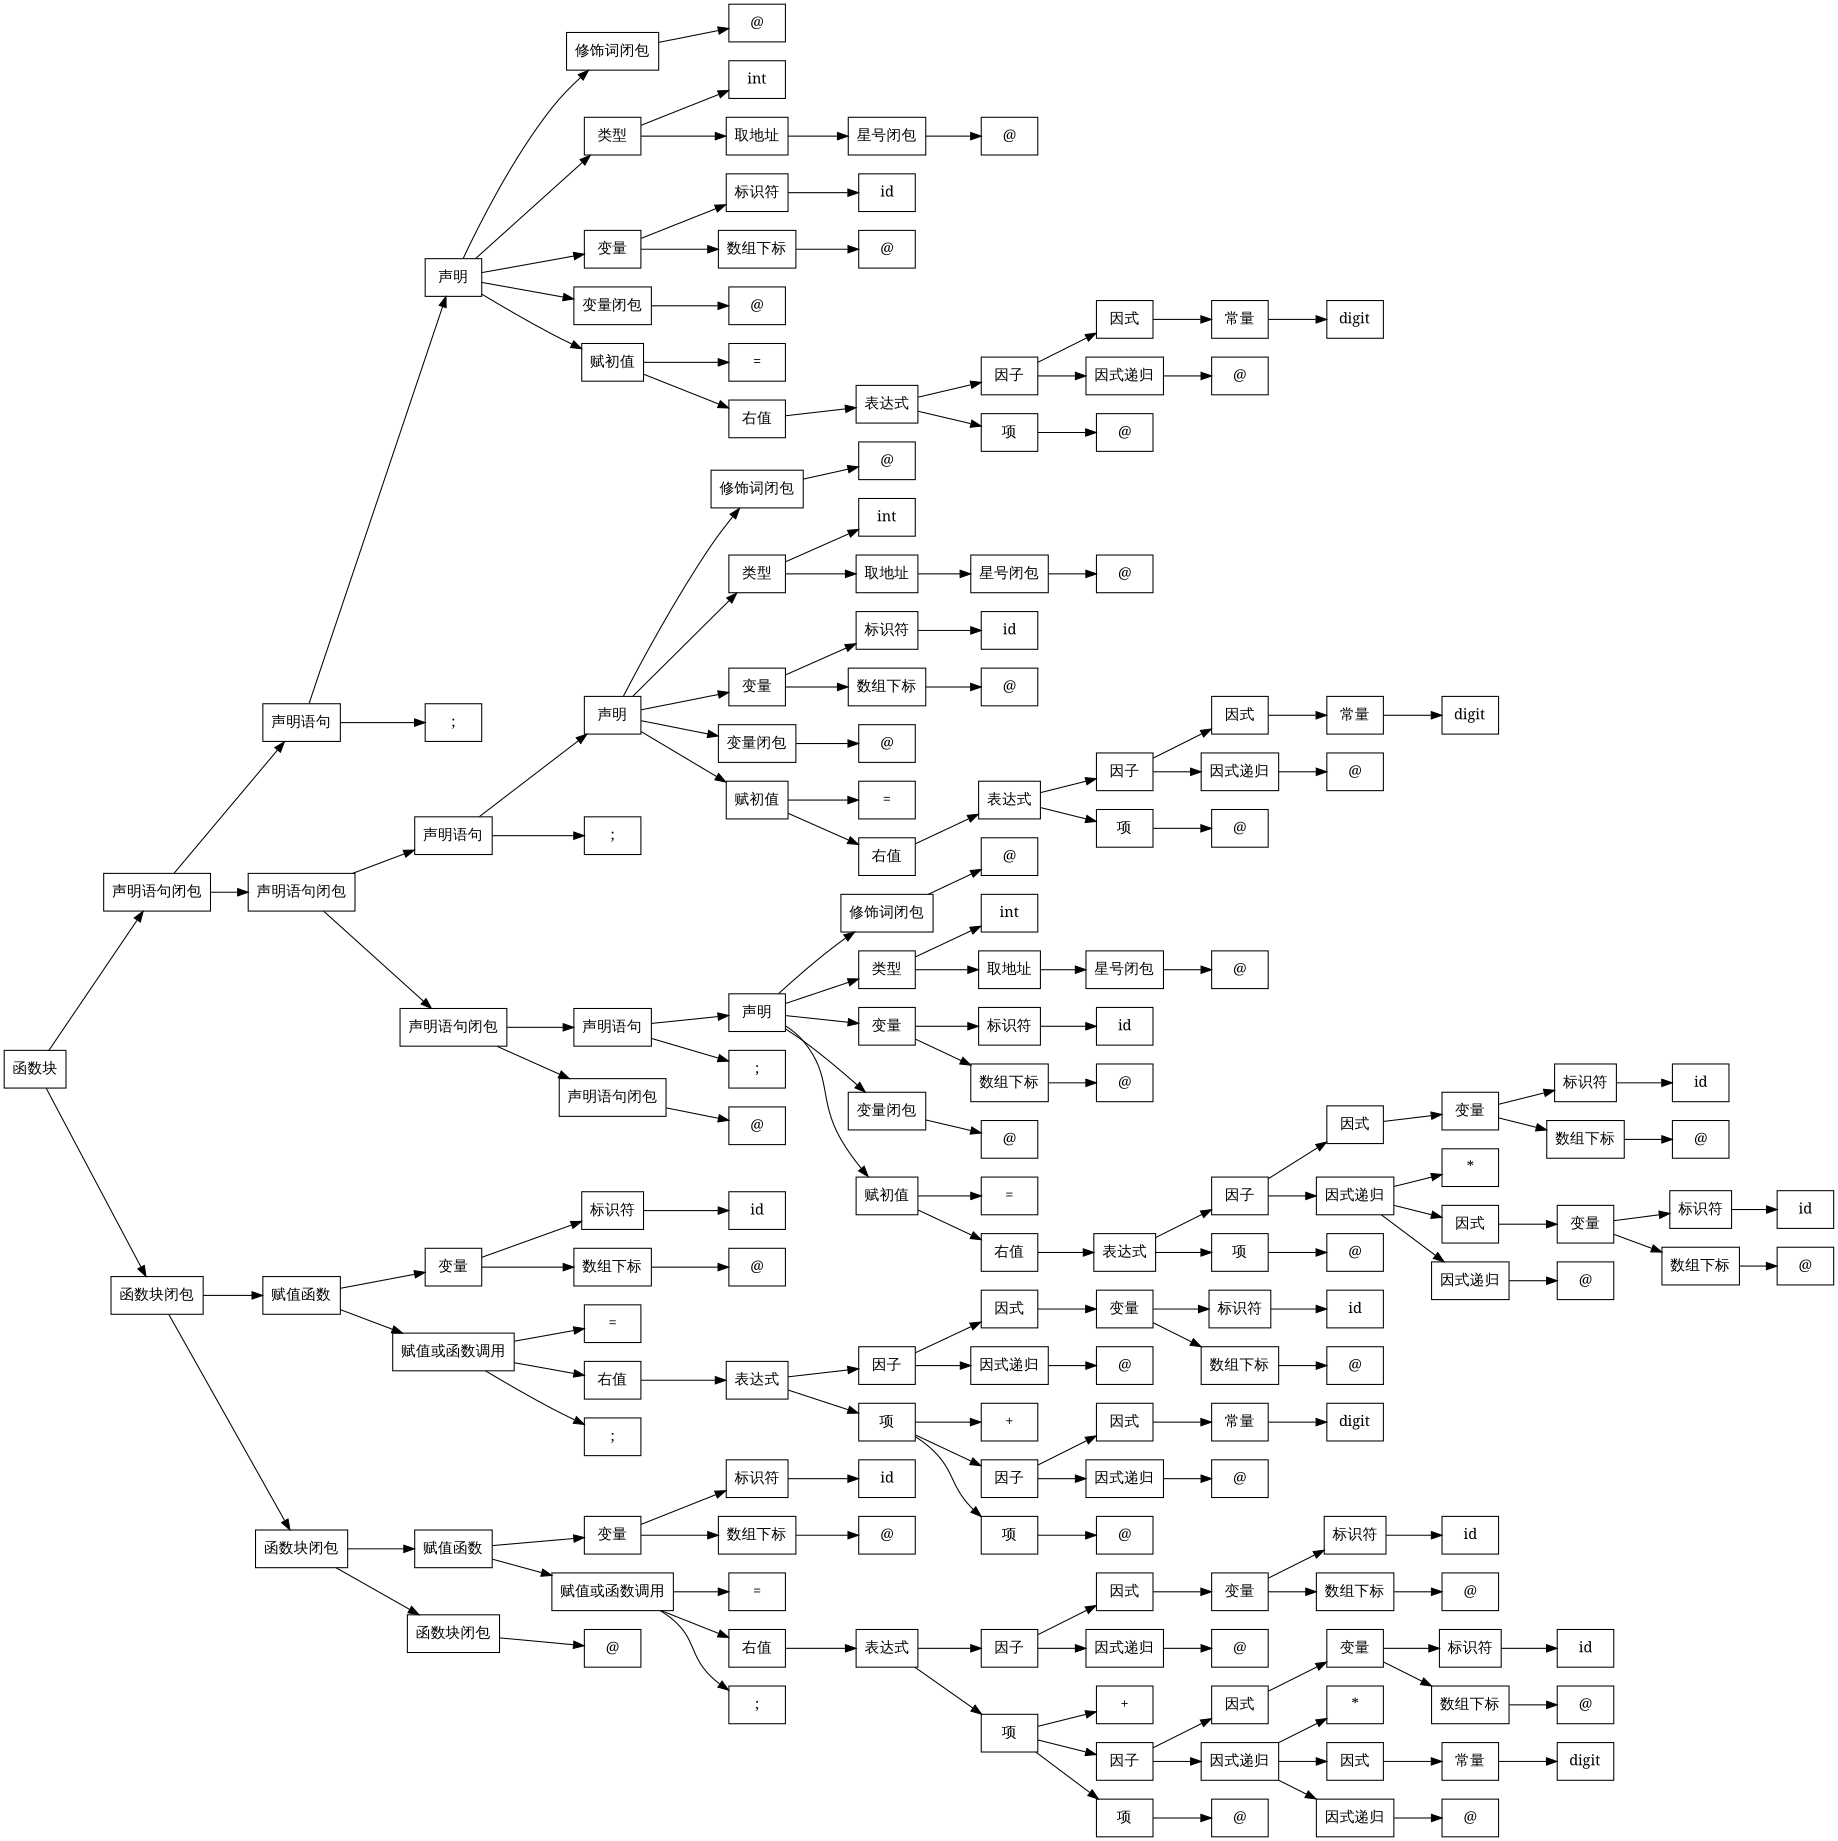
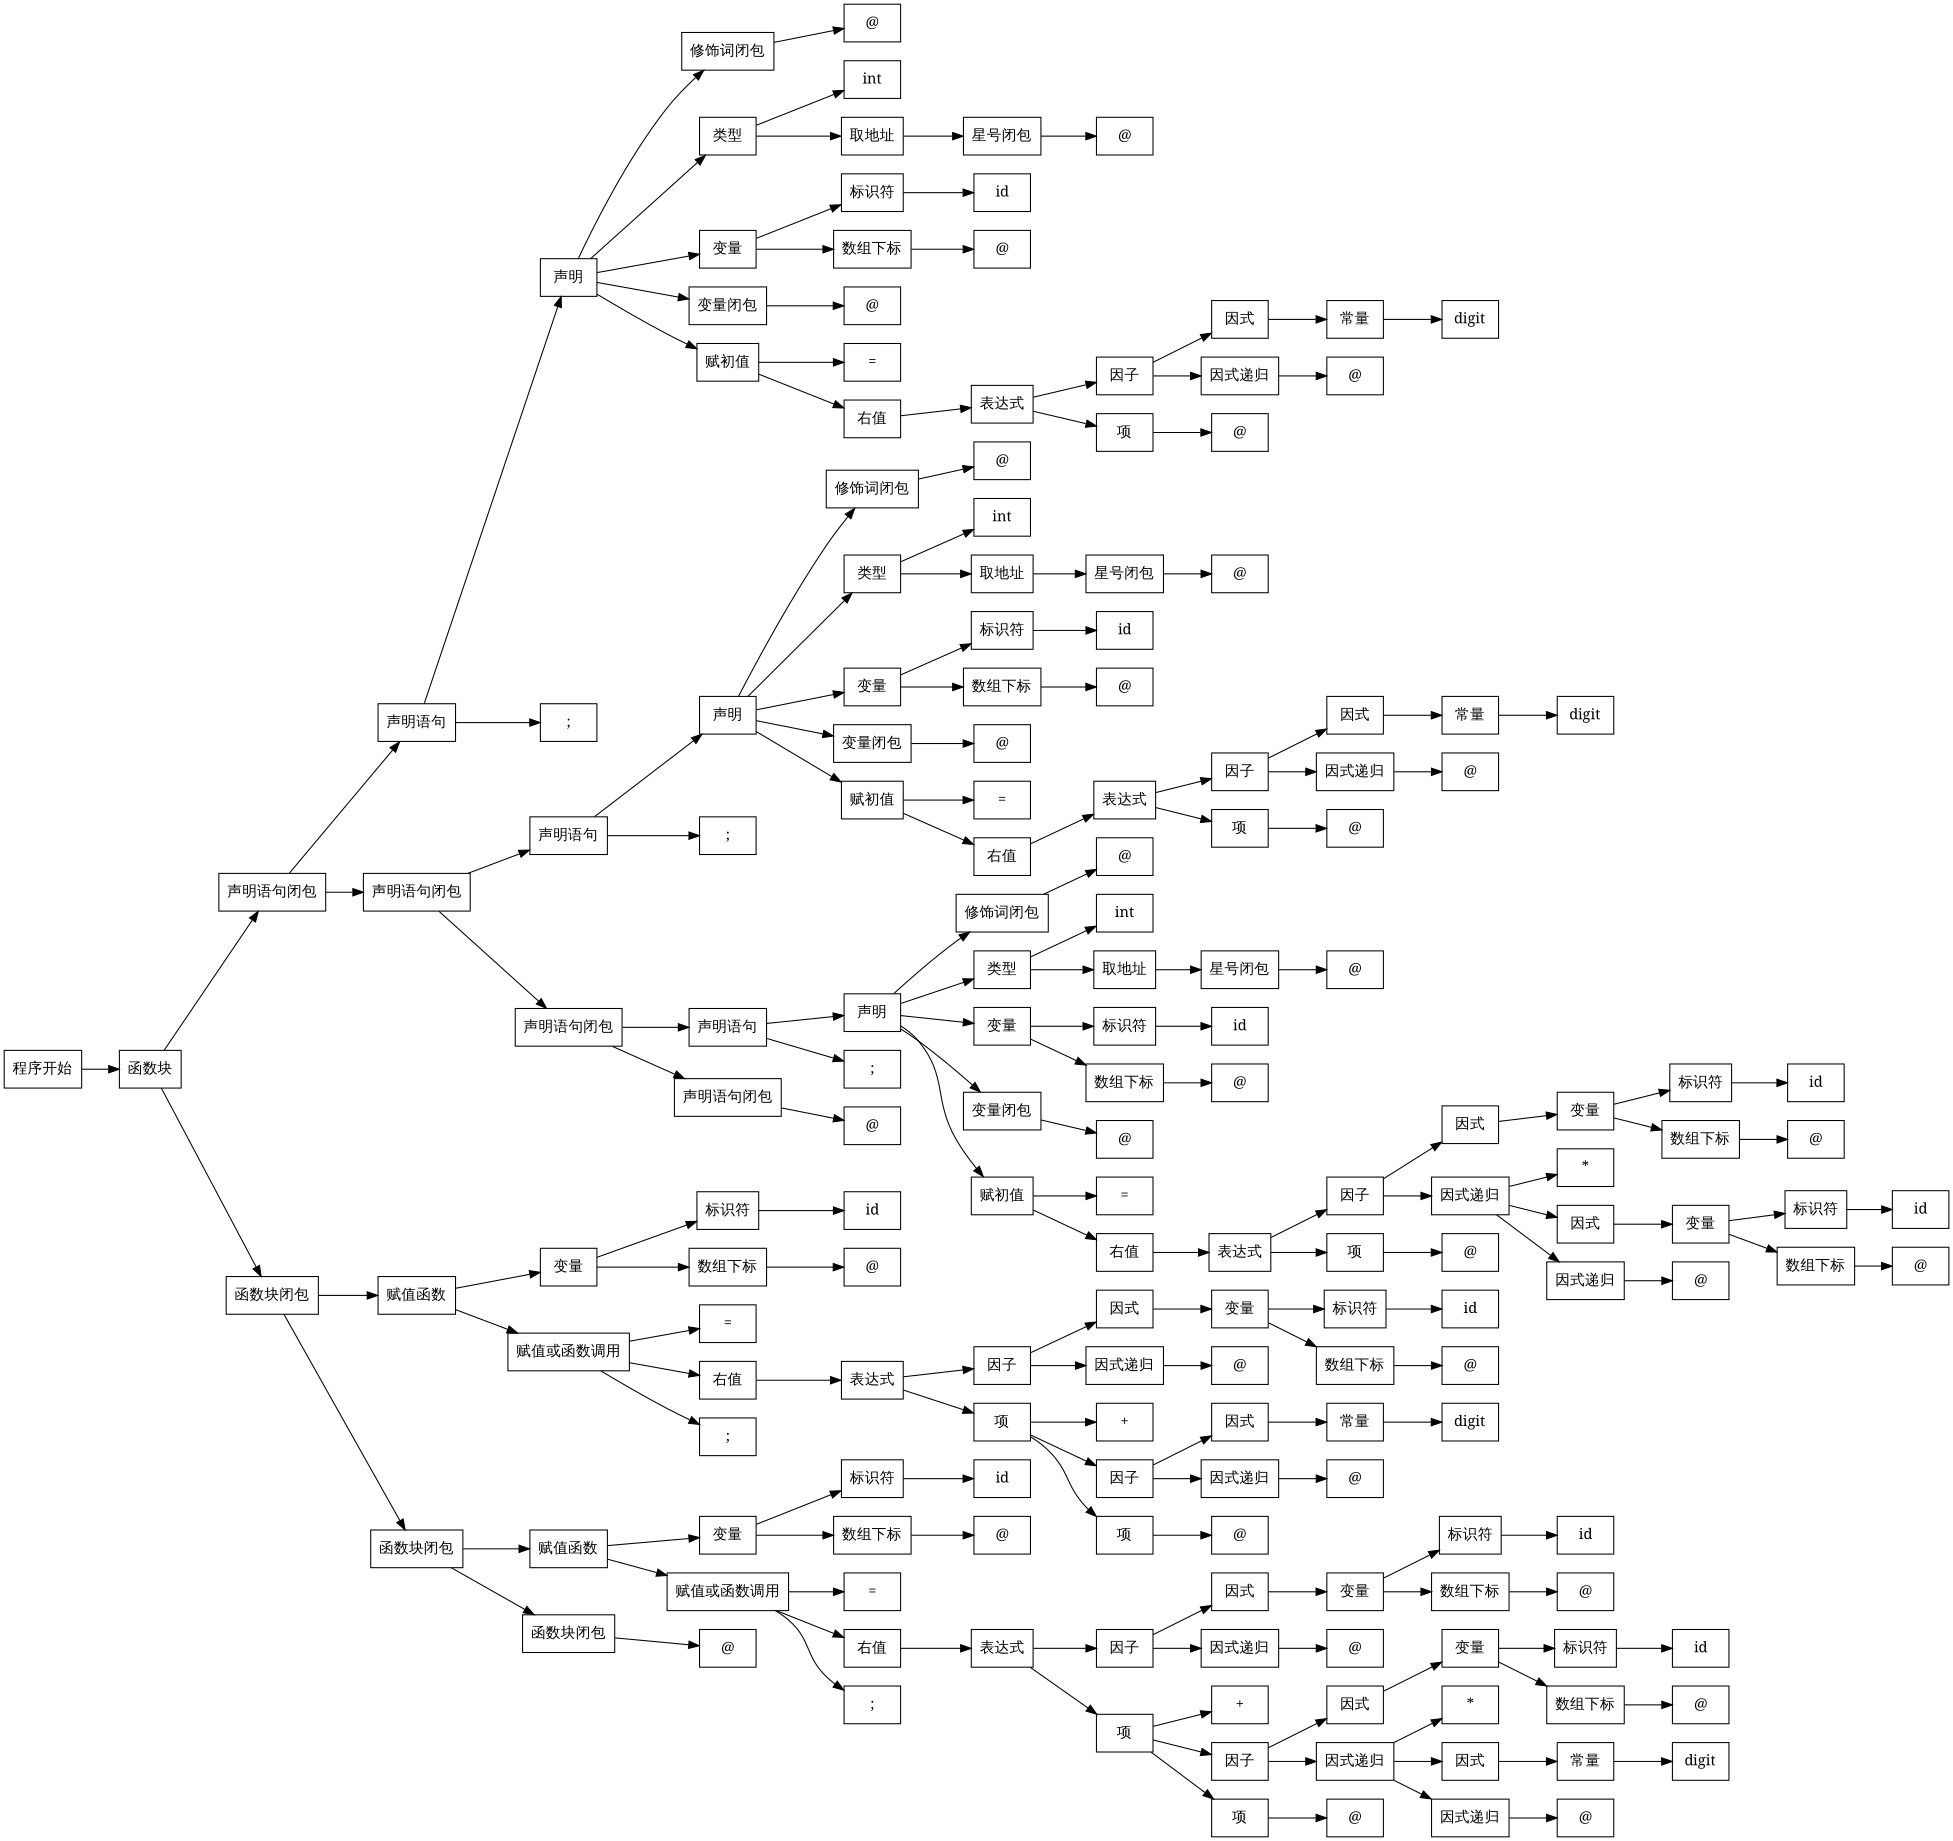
none -> (43, 1069)
